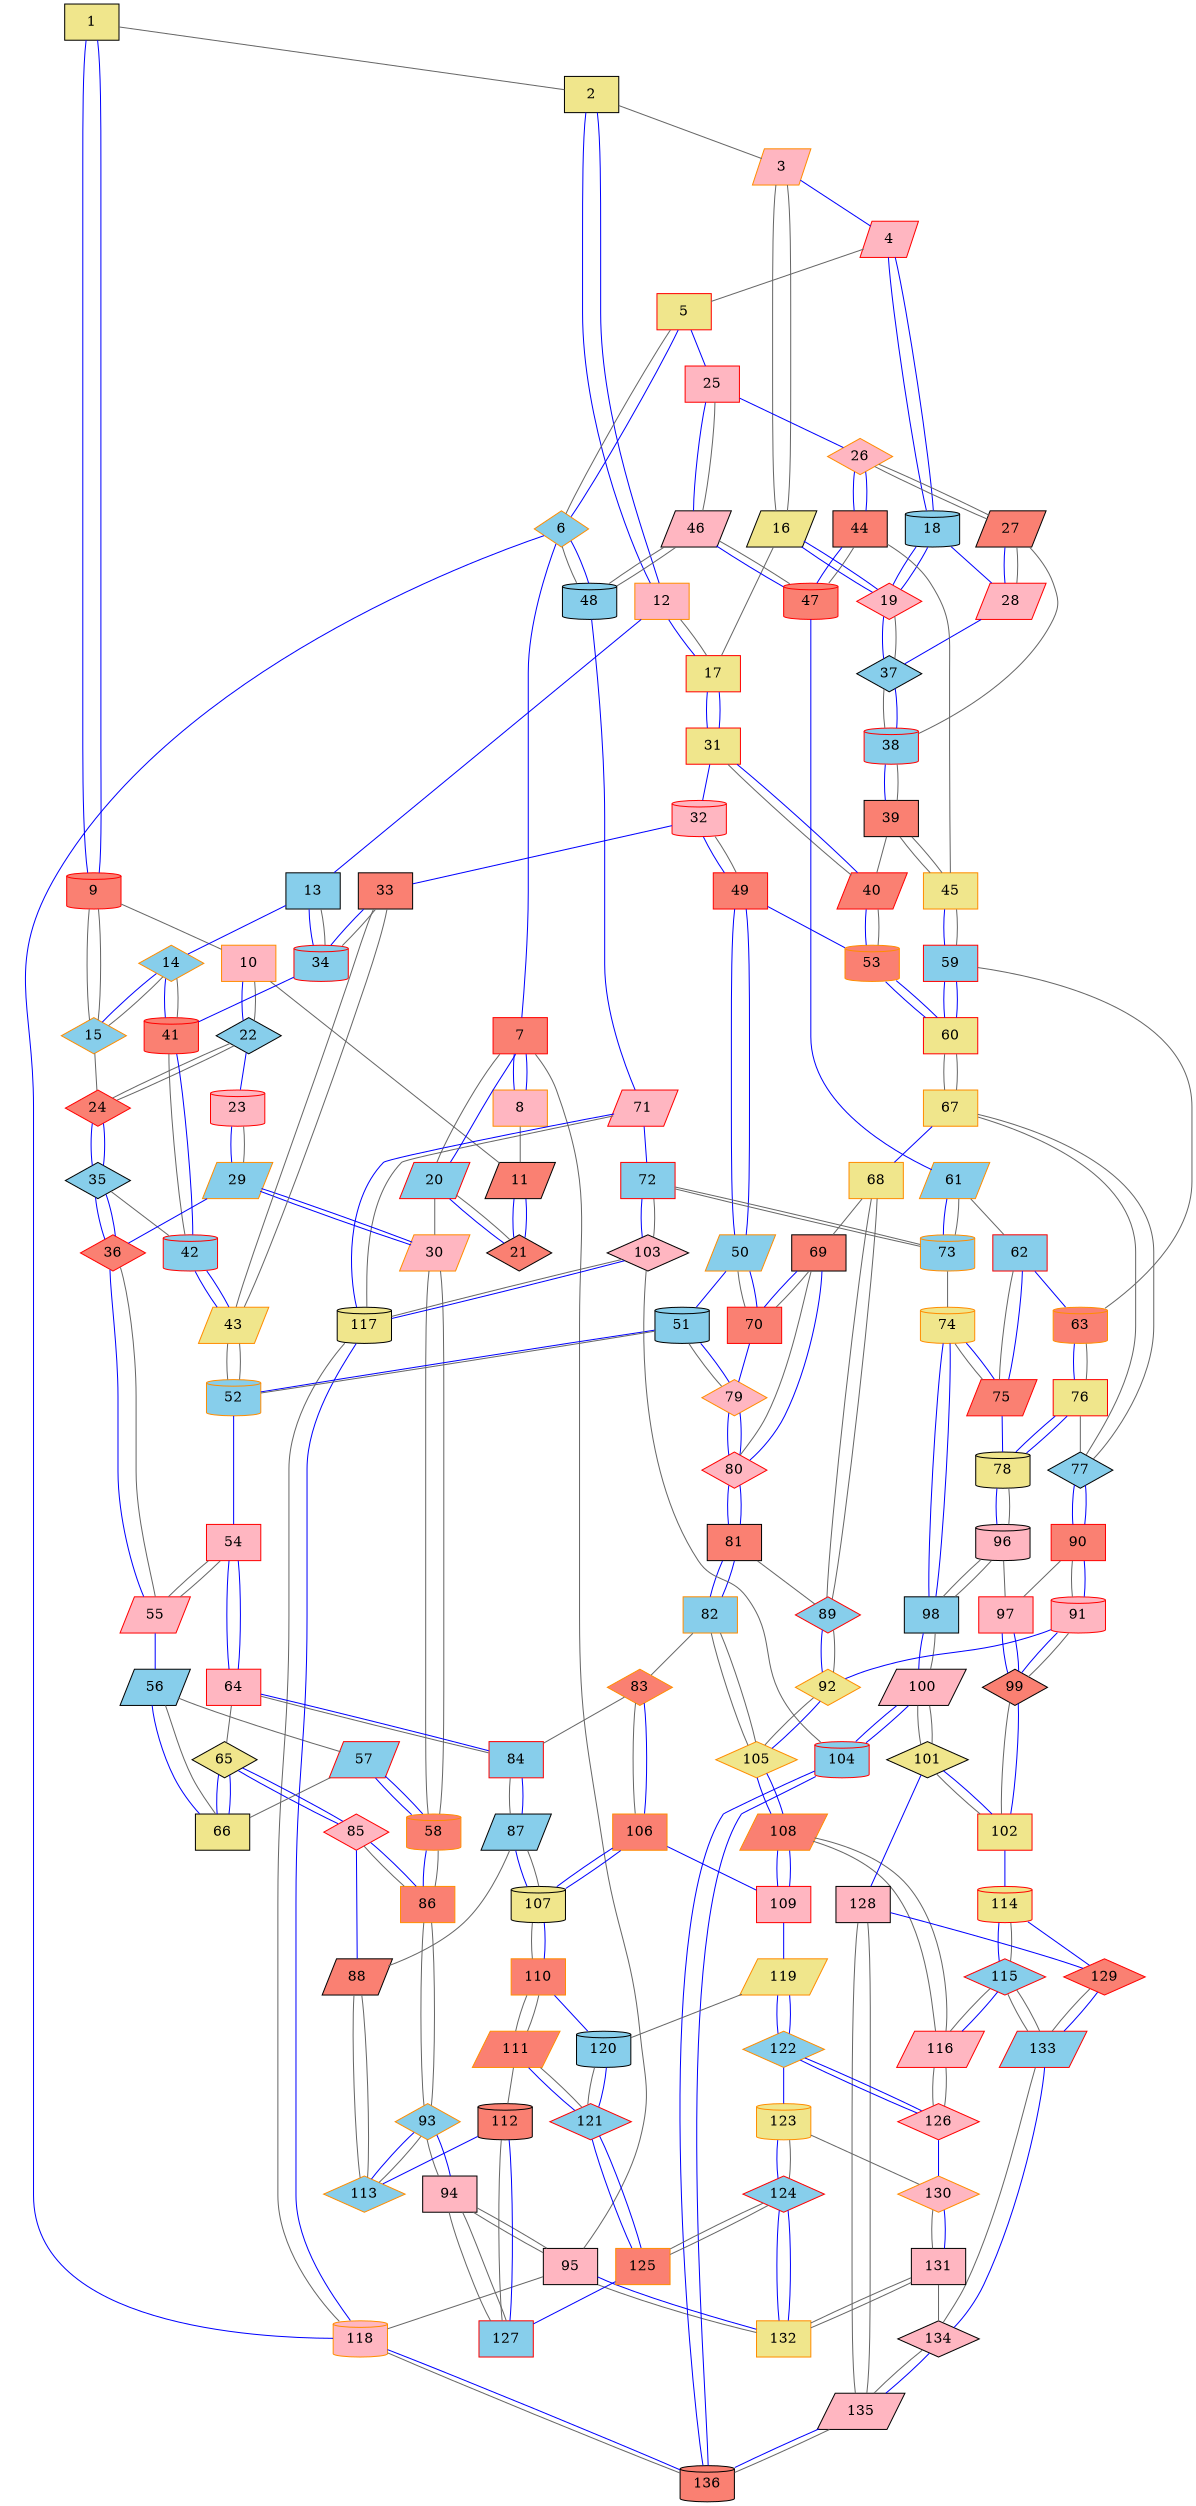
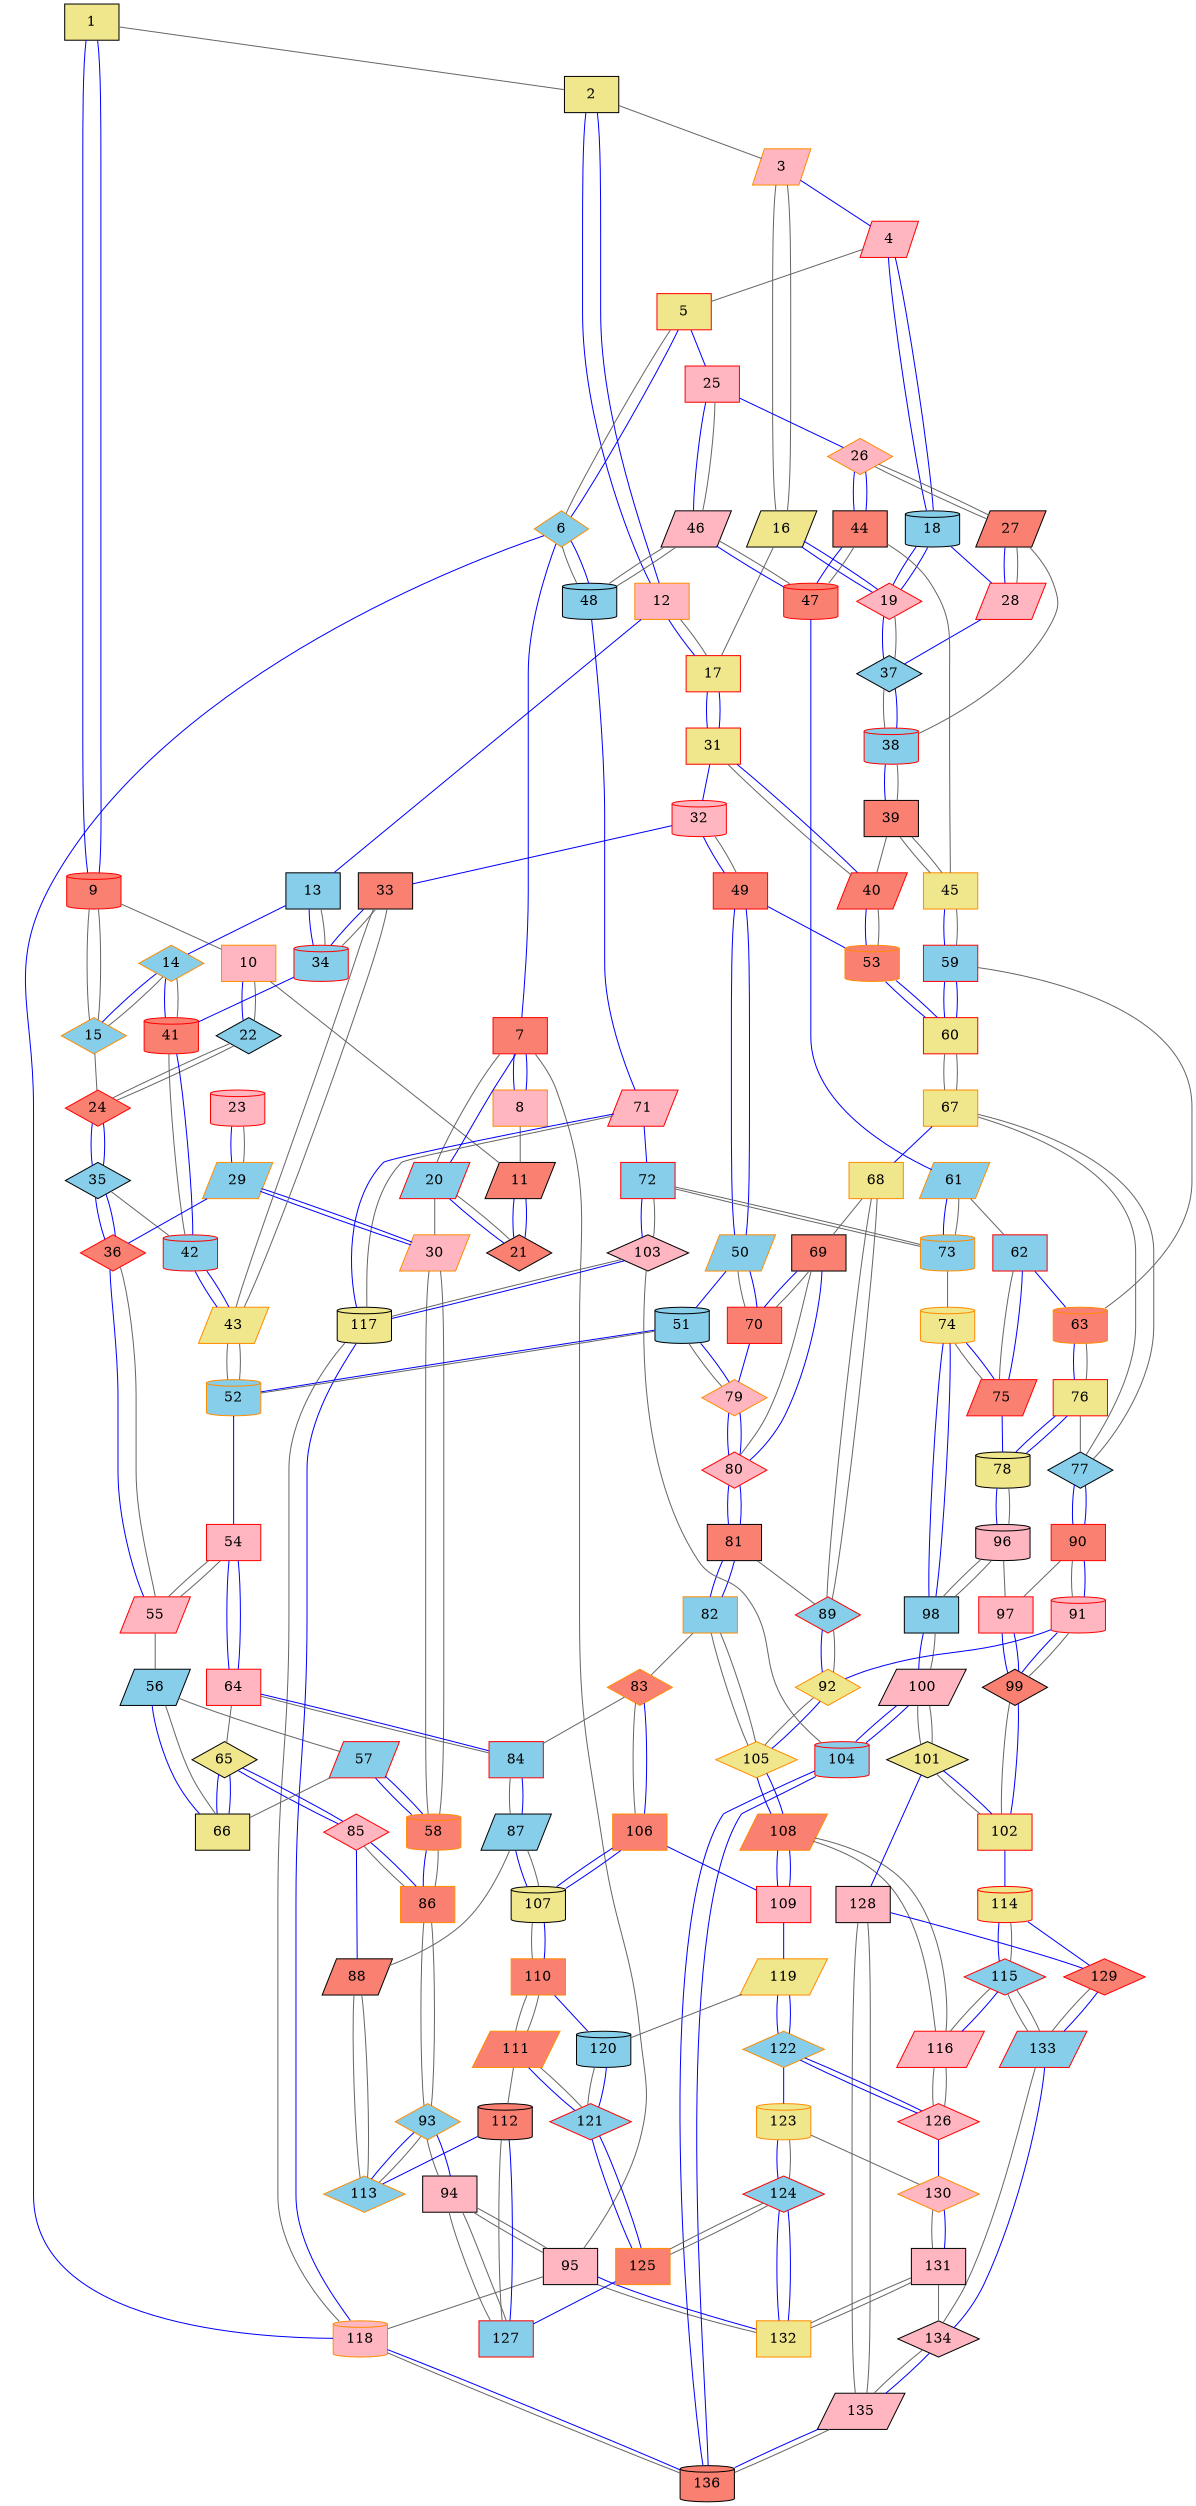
(243, 1071) -> none
(155, 1651) -> (155, 1651)
